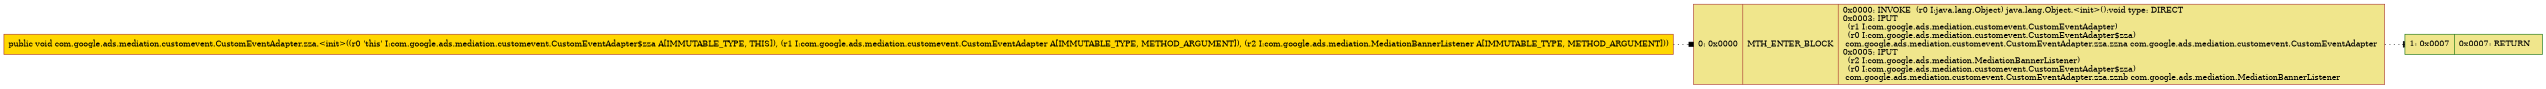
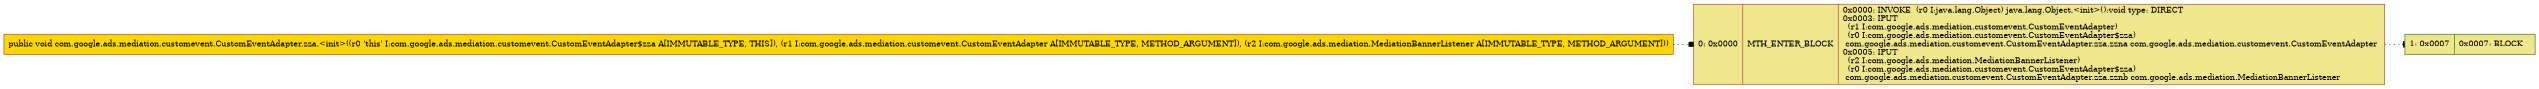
(2498, 44) -> (2495, 44)
